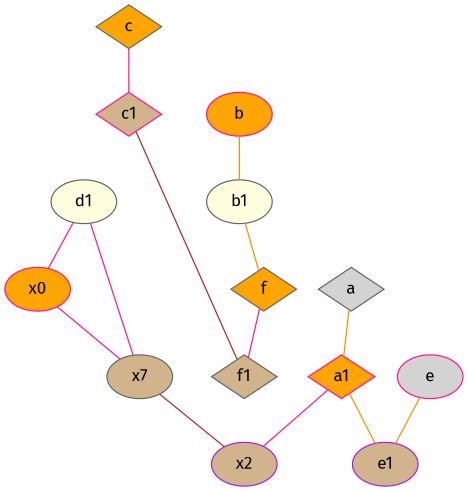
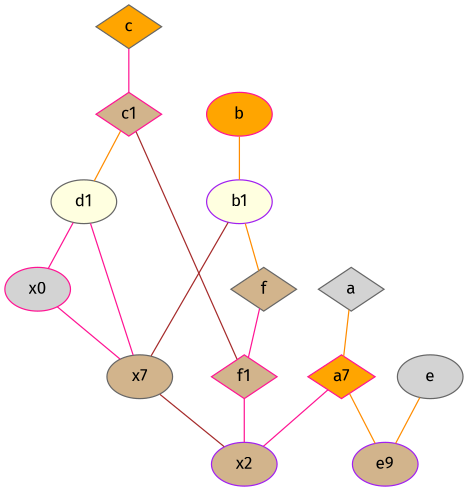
none -> (107, 156)
(239, 202) -> (239, 202)
(38, 289) -> (38, 289)
none -> (190, 289)
(264, 289) -> (264, 289)
(244, 377) -> (244, 377)
(341, 377) -> (341, 377)
(430, 377) -> (430, 377)
none -> (244, 421)
(385, 464) -> (385, 464)
